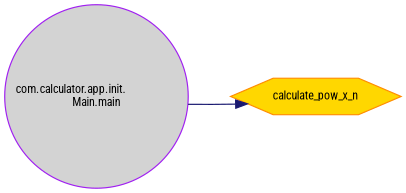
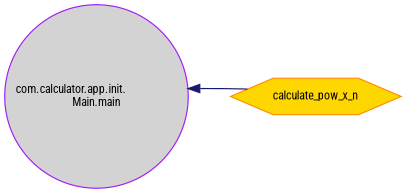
(212, 104) -> (224, 89)
